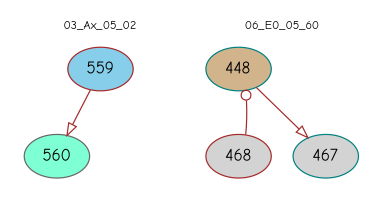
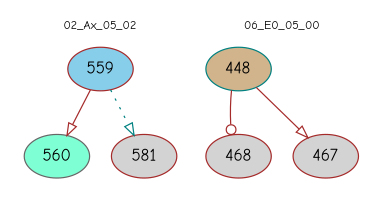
(101, 26) -> (101, 26)
(282, 26) -> (282, 26)
(247, 117) -> (230, 107)
none -> (144, 156)
(326, 156) -> (326, 156)
